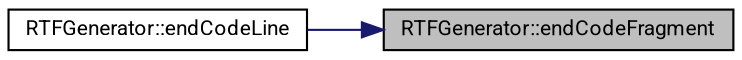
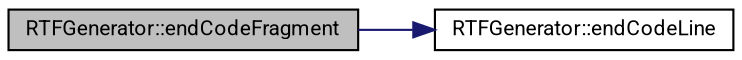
(335, 30) -> (386, 30)
